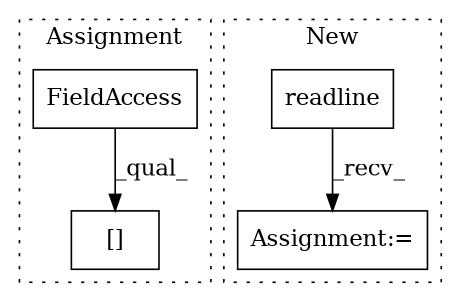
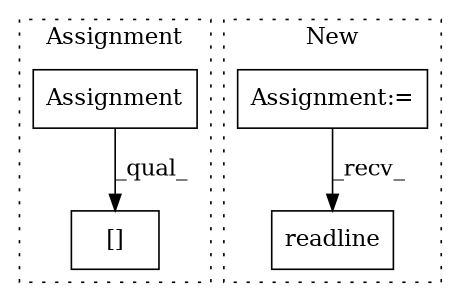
(115, 99) -> (115, 99)
(333, 161) -> (333, 161)
